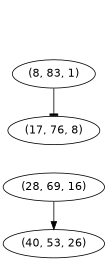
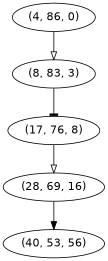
none -> (54, 17)
(54, 74) -> (54, 74)
none -> (54, 155)
(54, 244) -> (54, 244)
